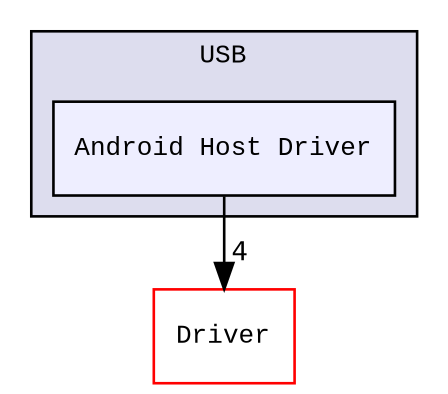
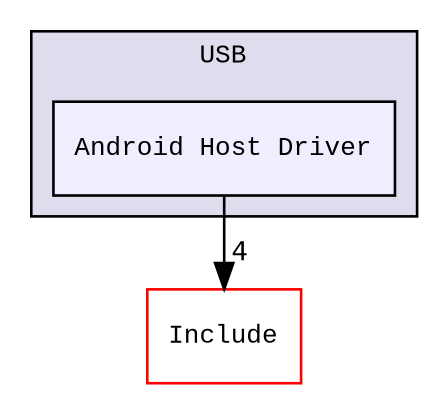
(224, 336) -> (224, 336)
